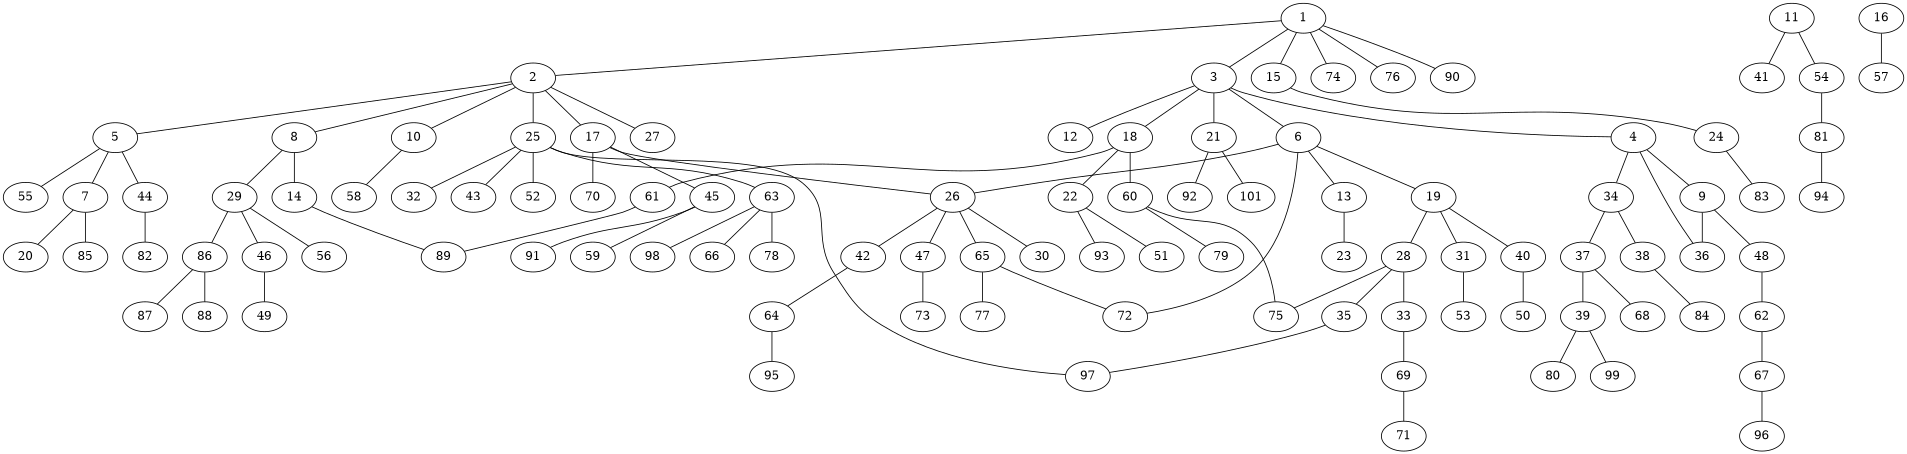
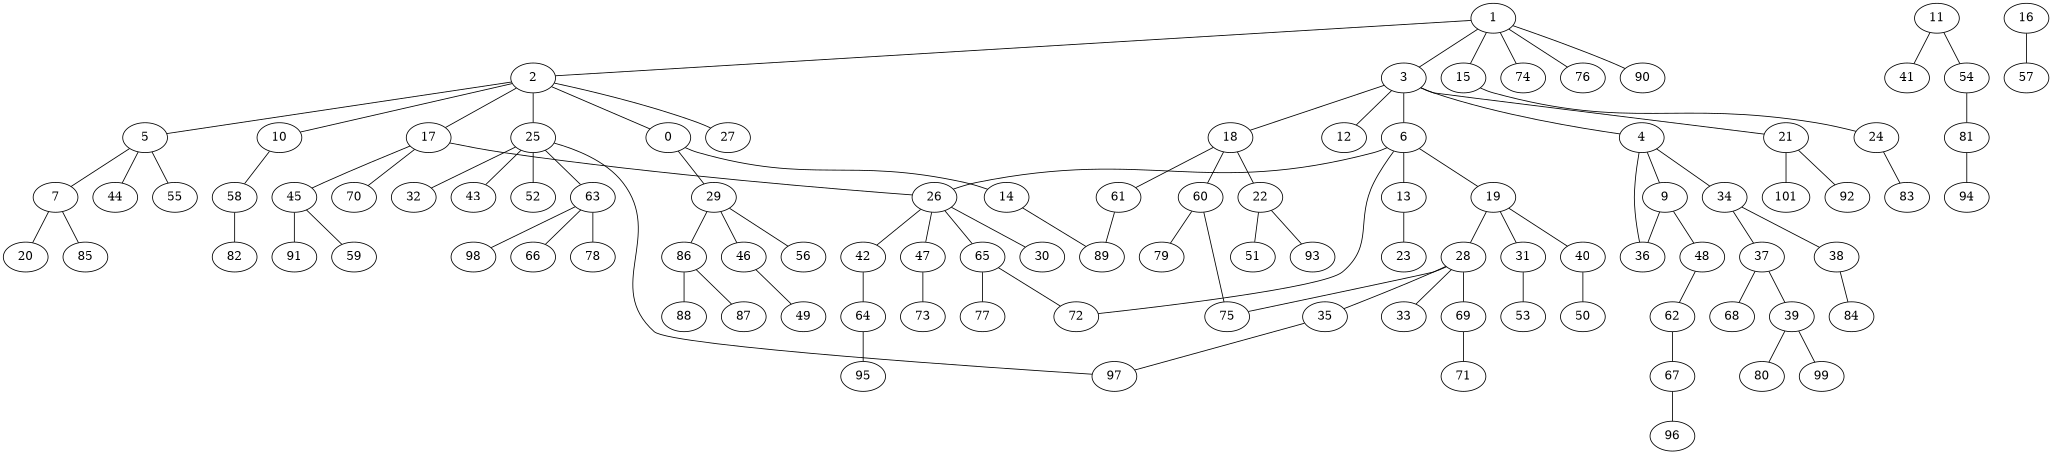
(294, 138) -> (668, 138)
(145, 227) -> (235, 227)
(1404, 347) -> (1463, 287)
